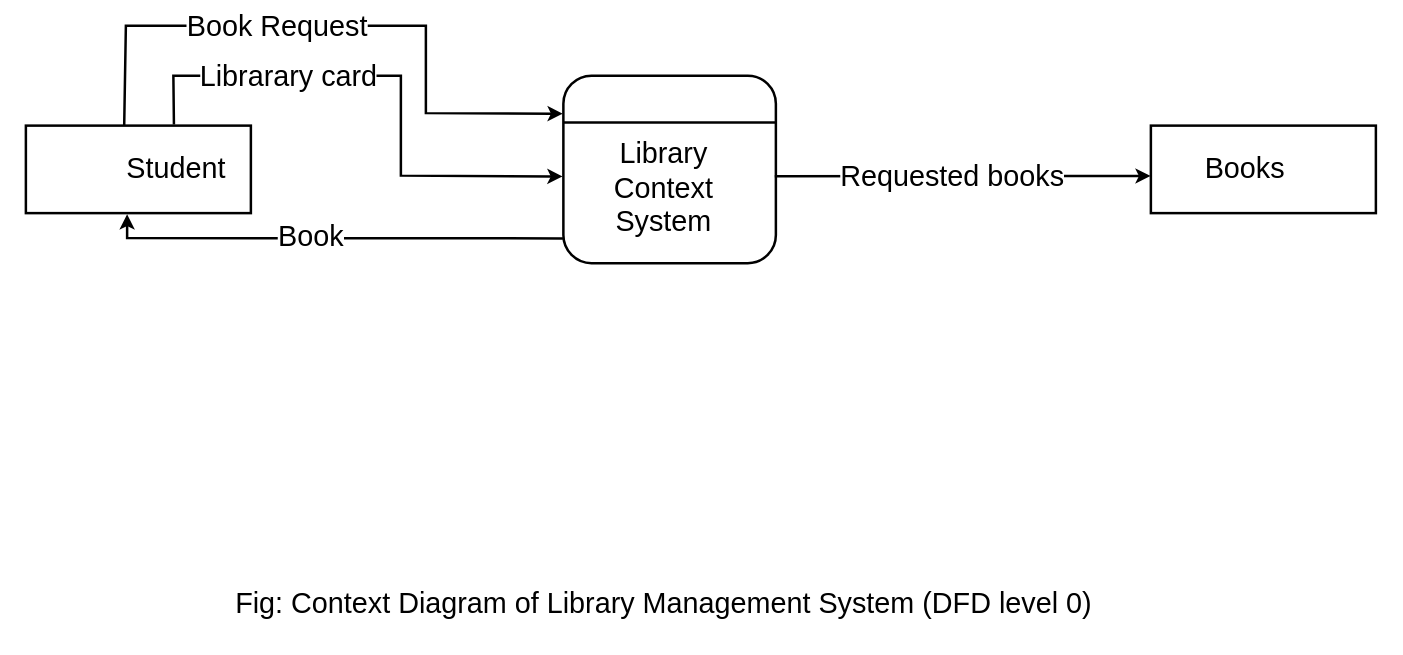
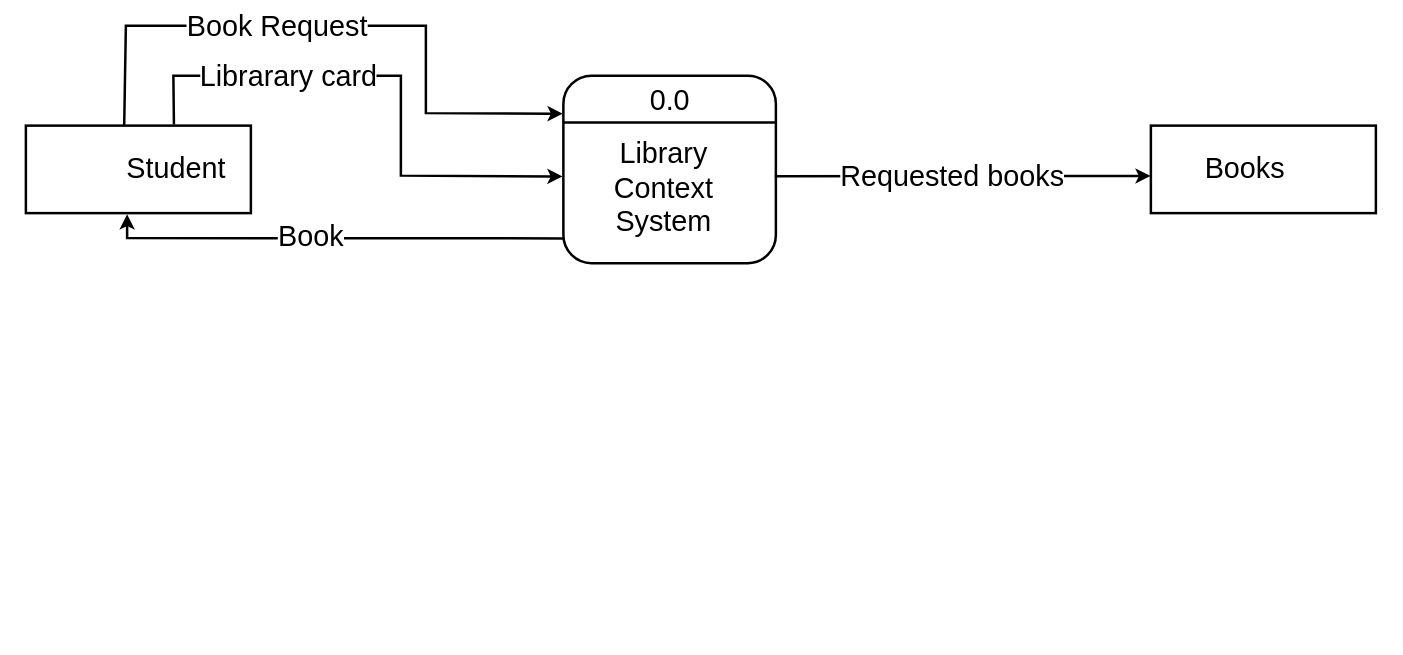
none -> (669, 101)
(663, 603) -> none
